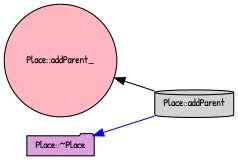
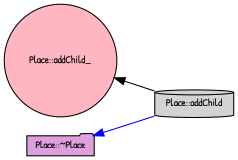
(61, 61) -> (61, 61)
(194, 104) -> (194, 104)
